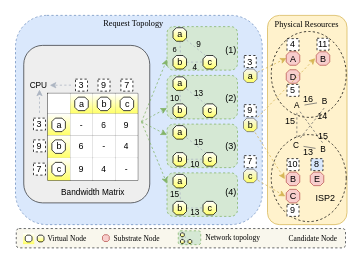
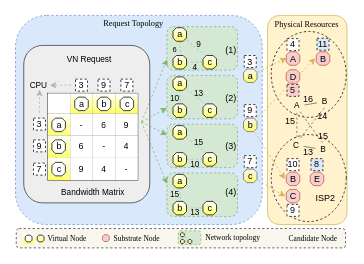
(323, 44) -> (323, 44)
none -> (89, 59)
(293, 90) -> (293, 90)
